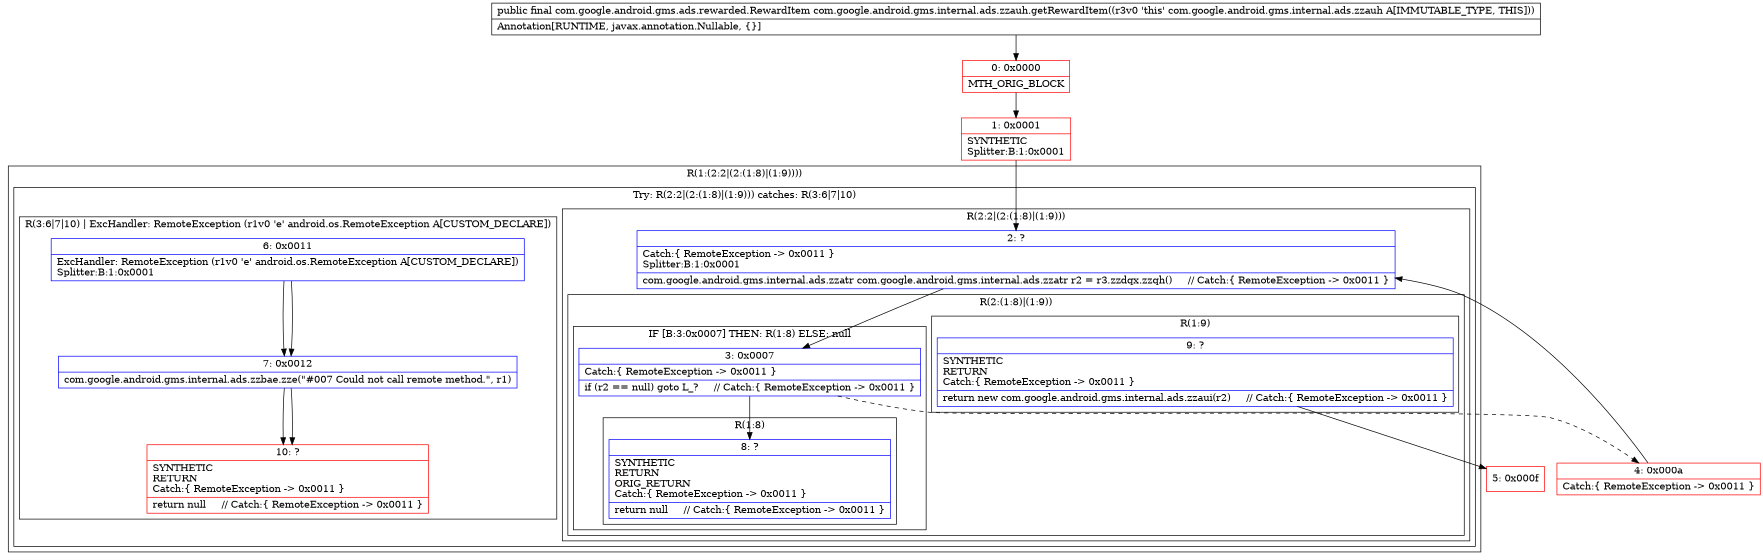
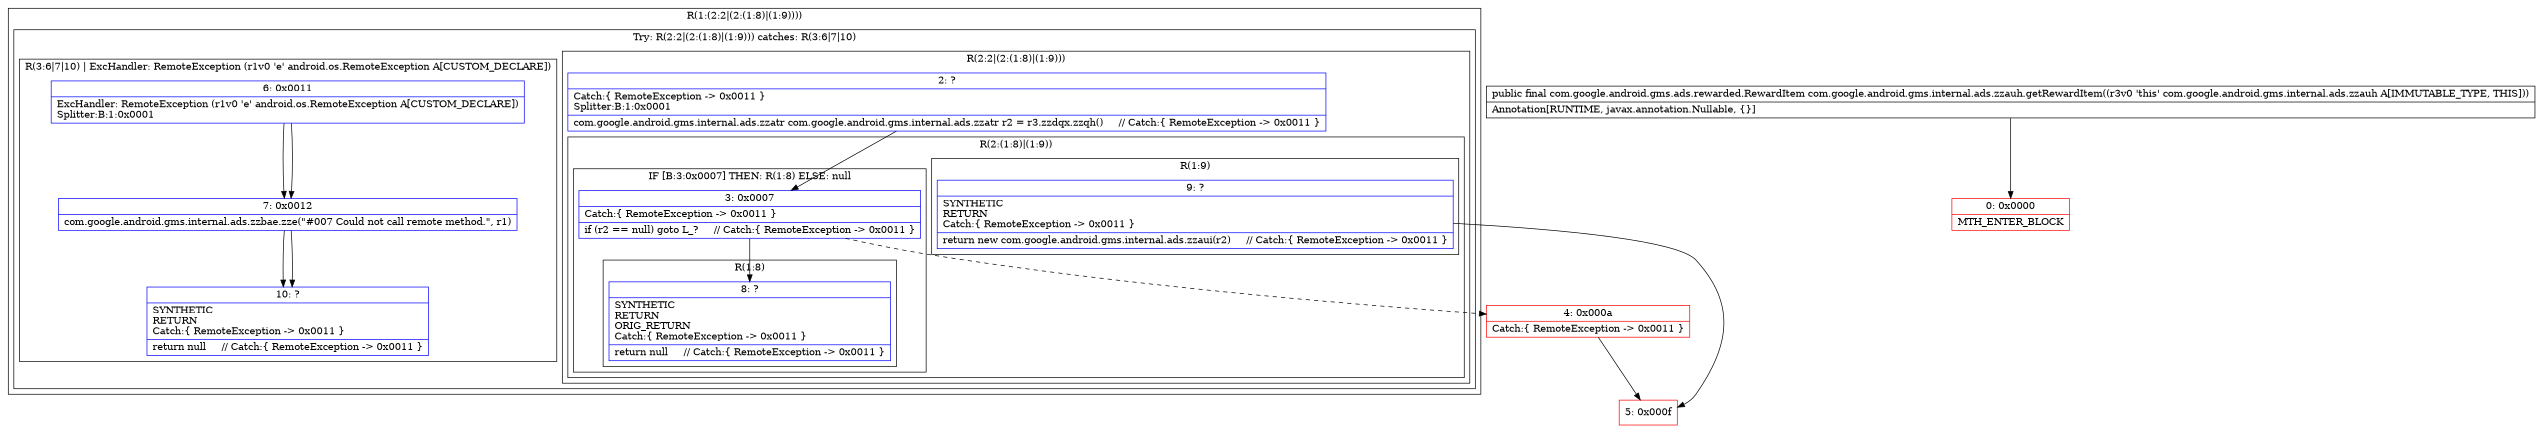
(1016, 84) -> (2011, 222)
(1016, 139) -> none
(1542, 347) -> (1617, 366)
(288, 479) -> (288, 321)
